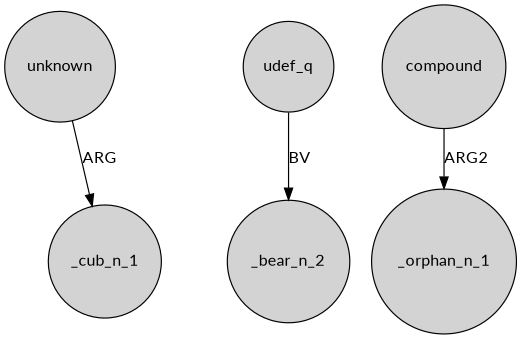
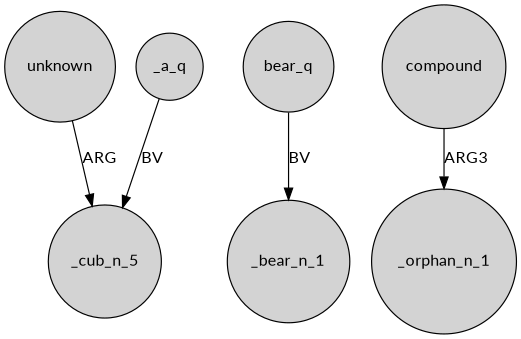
none -> (170, 67)
(289, 67) -> (289, 67)
(466, 159) -> (466, 159)
(105, 262) -> (105, 262)
(289, 262) -> (289, 262)
